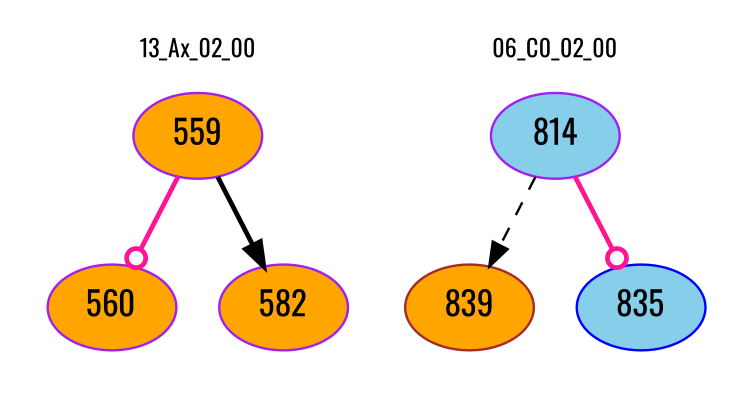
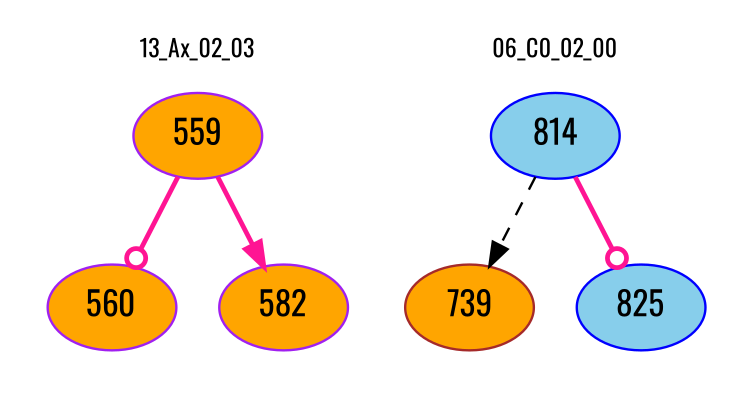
(198, 51) -> (198, 51)
(555, 136) -> (555, 136)
(235, 211) -> (235, 211)
(470, 307) -> (470, 307)
(641, 307) -> (641, 307)
